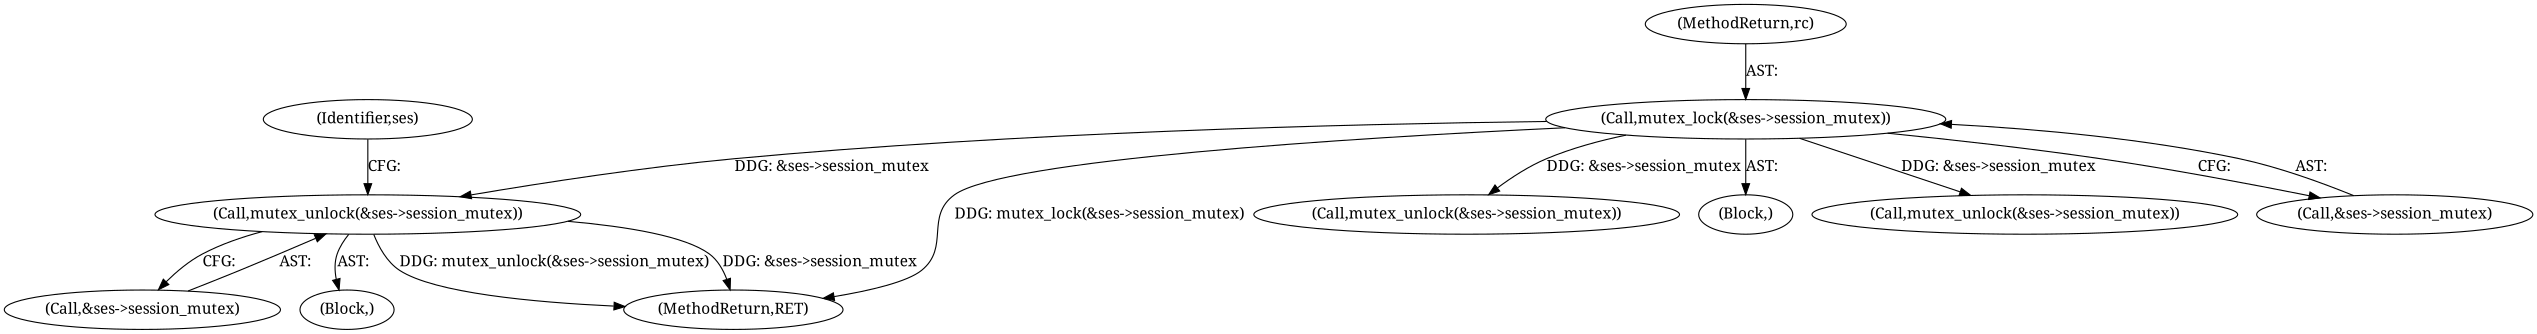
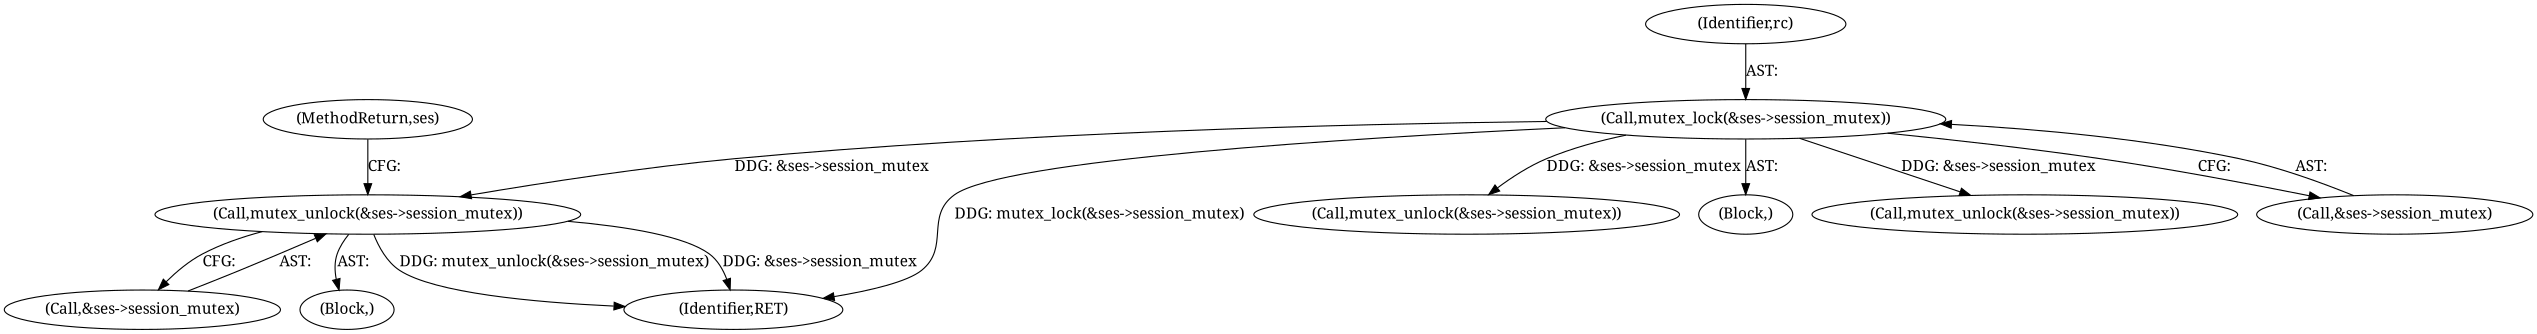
(1746, 24) -> (1746, 24)
(368, 119) -> (368, 119)
(733, 310) -> (733, 310)
